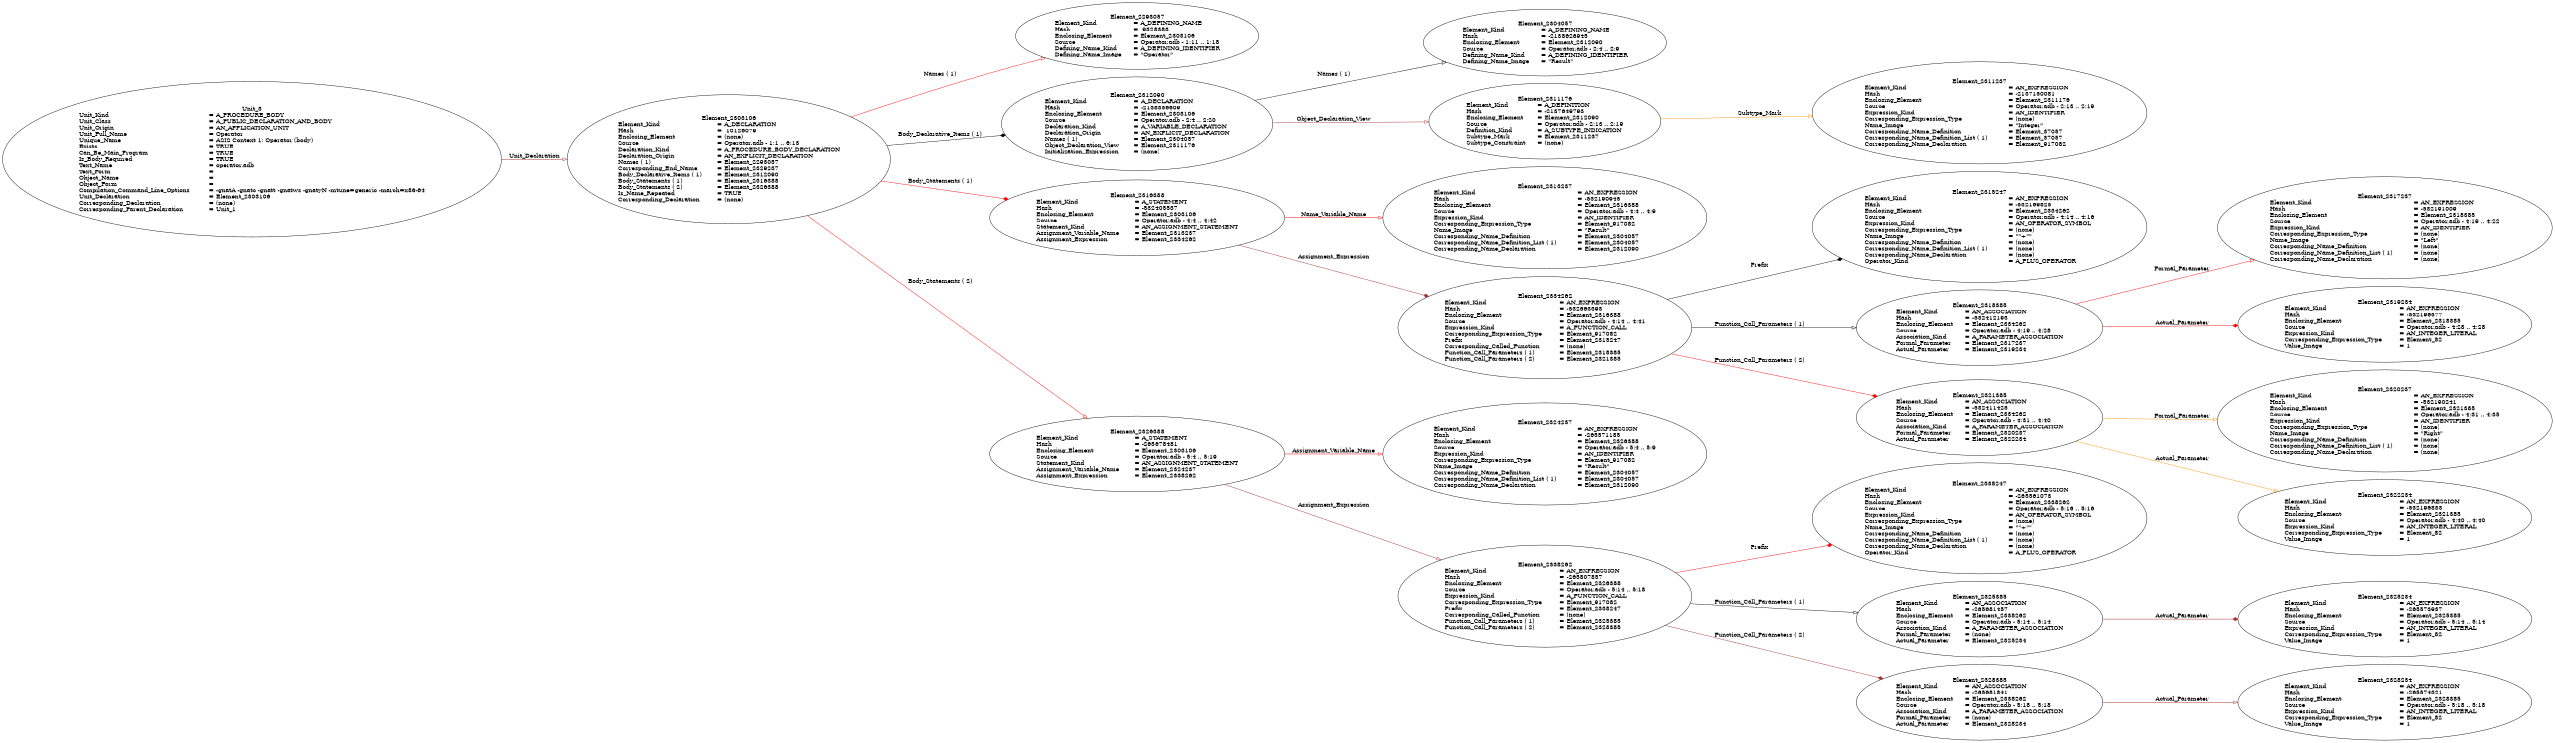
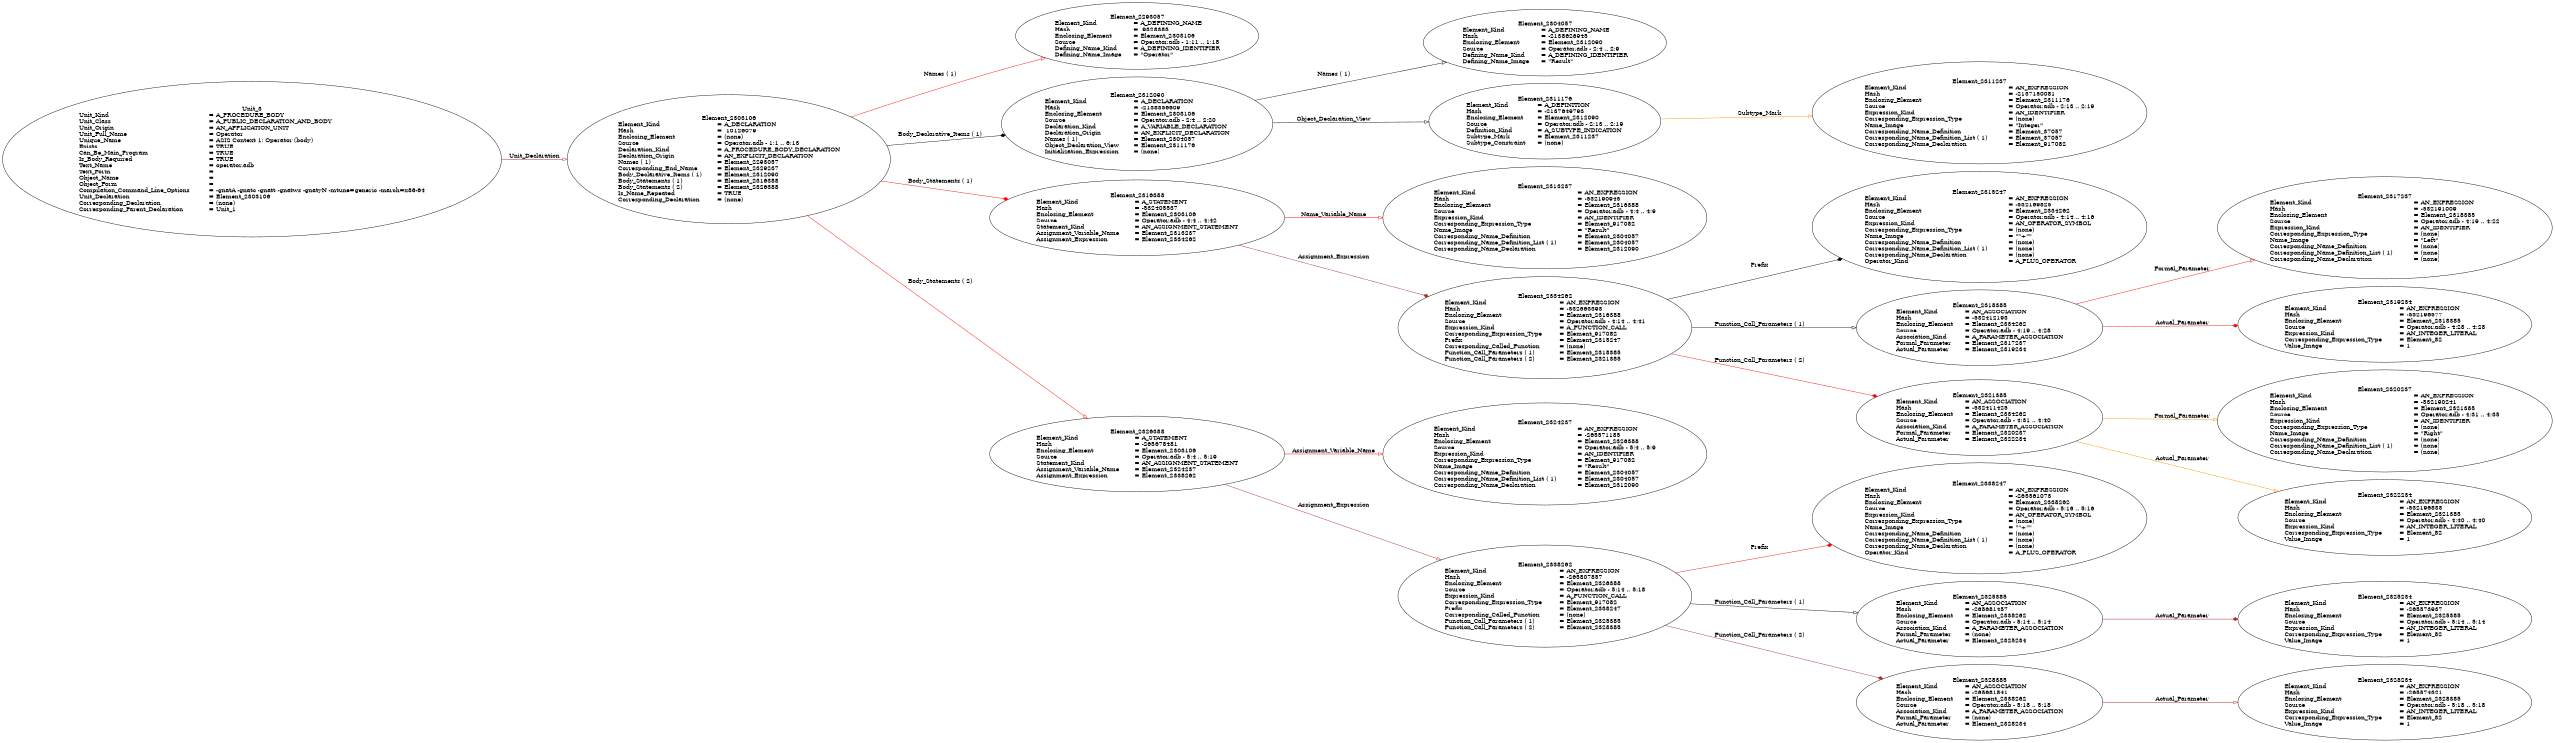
(1349, 122) -> (1349, 122)
